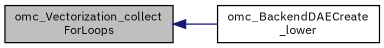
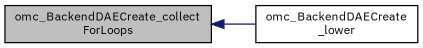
(89, 24) -> (108, 24)
